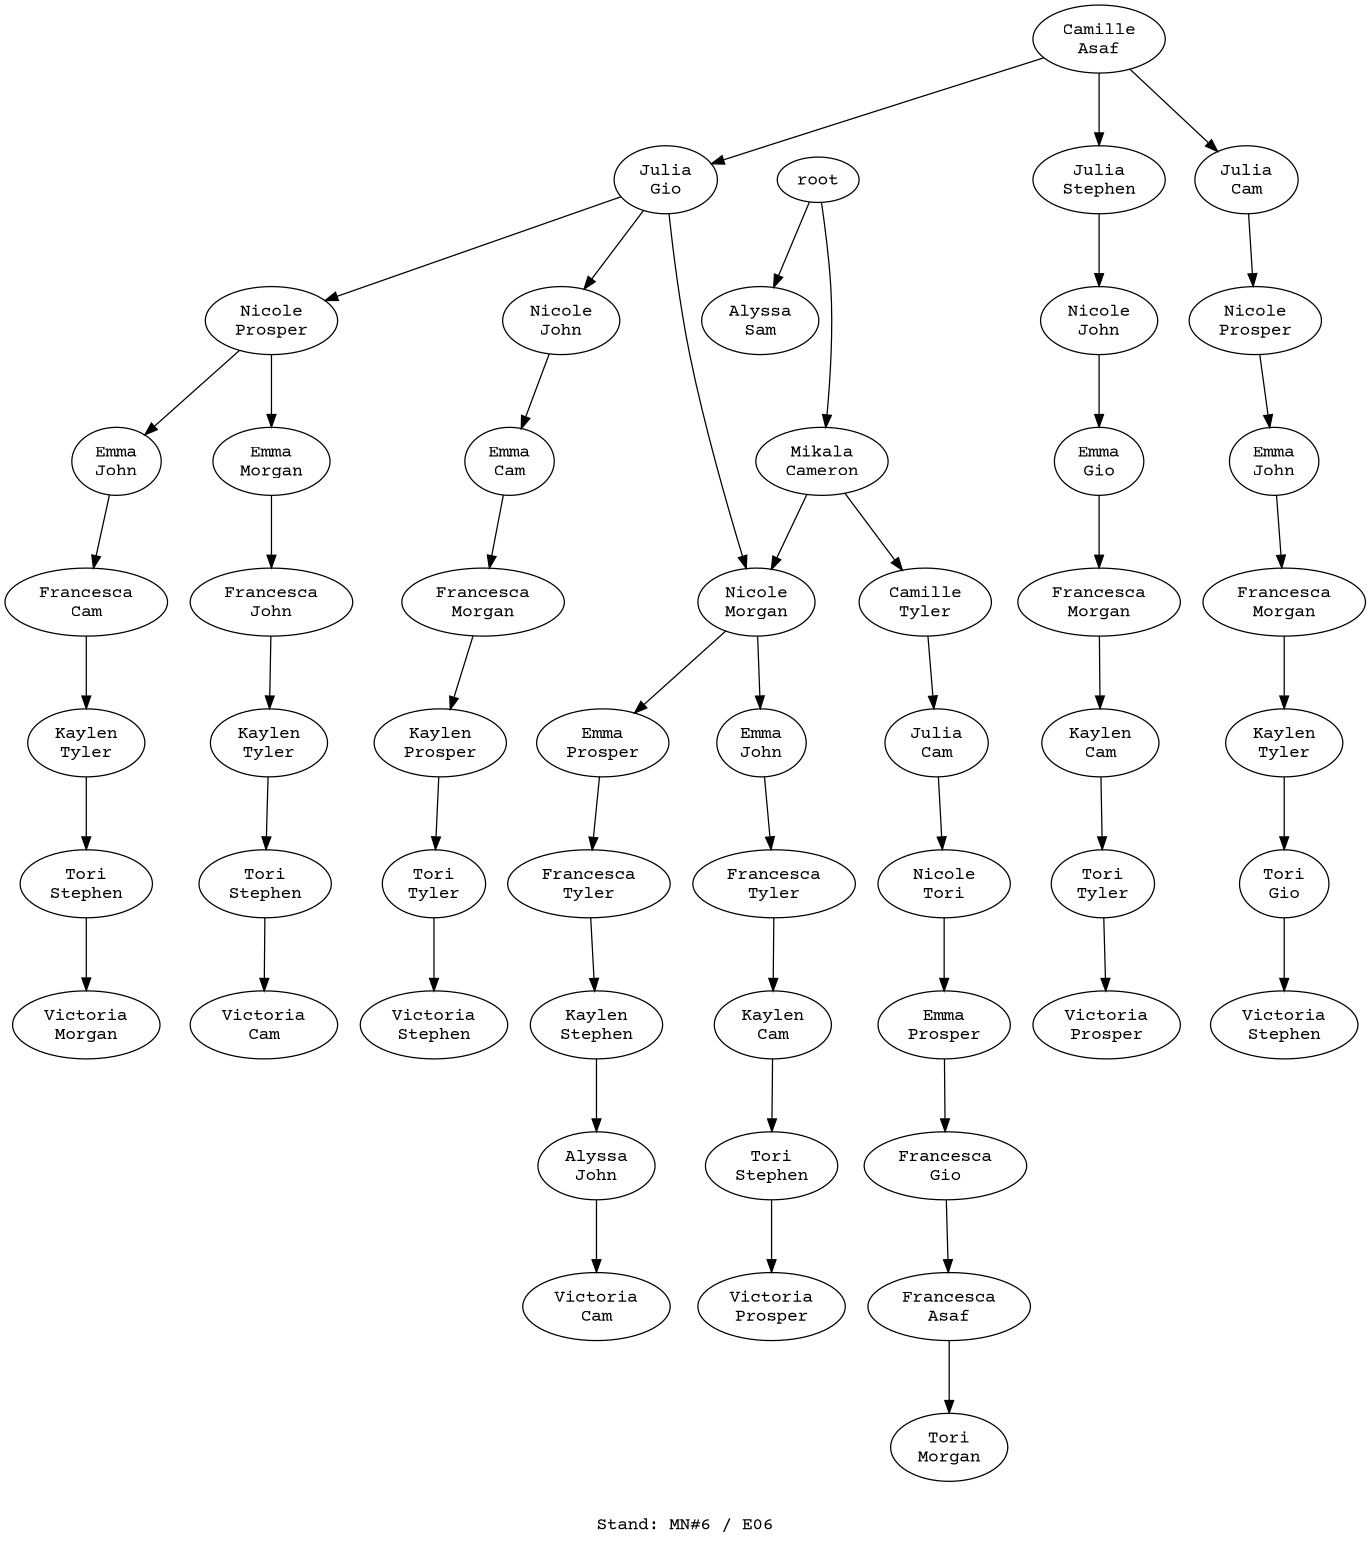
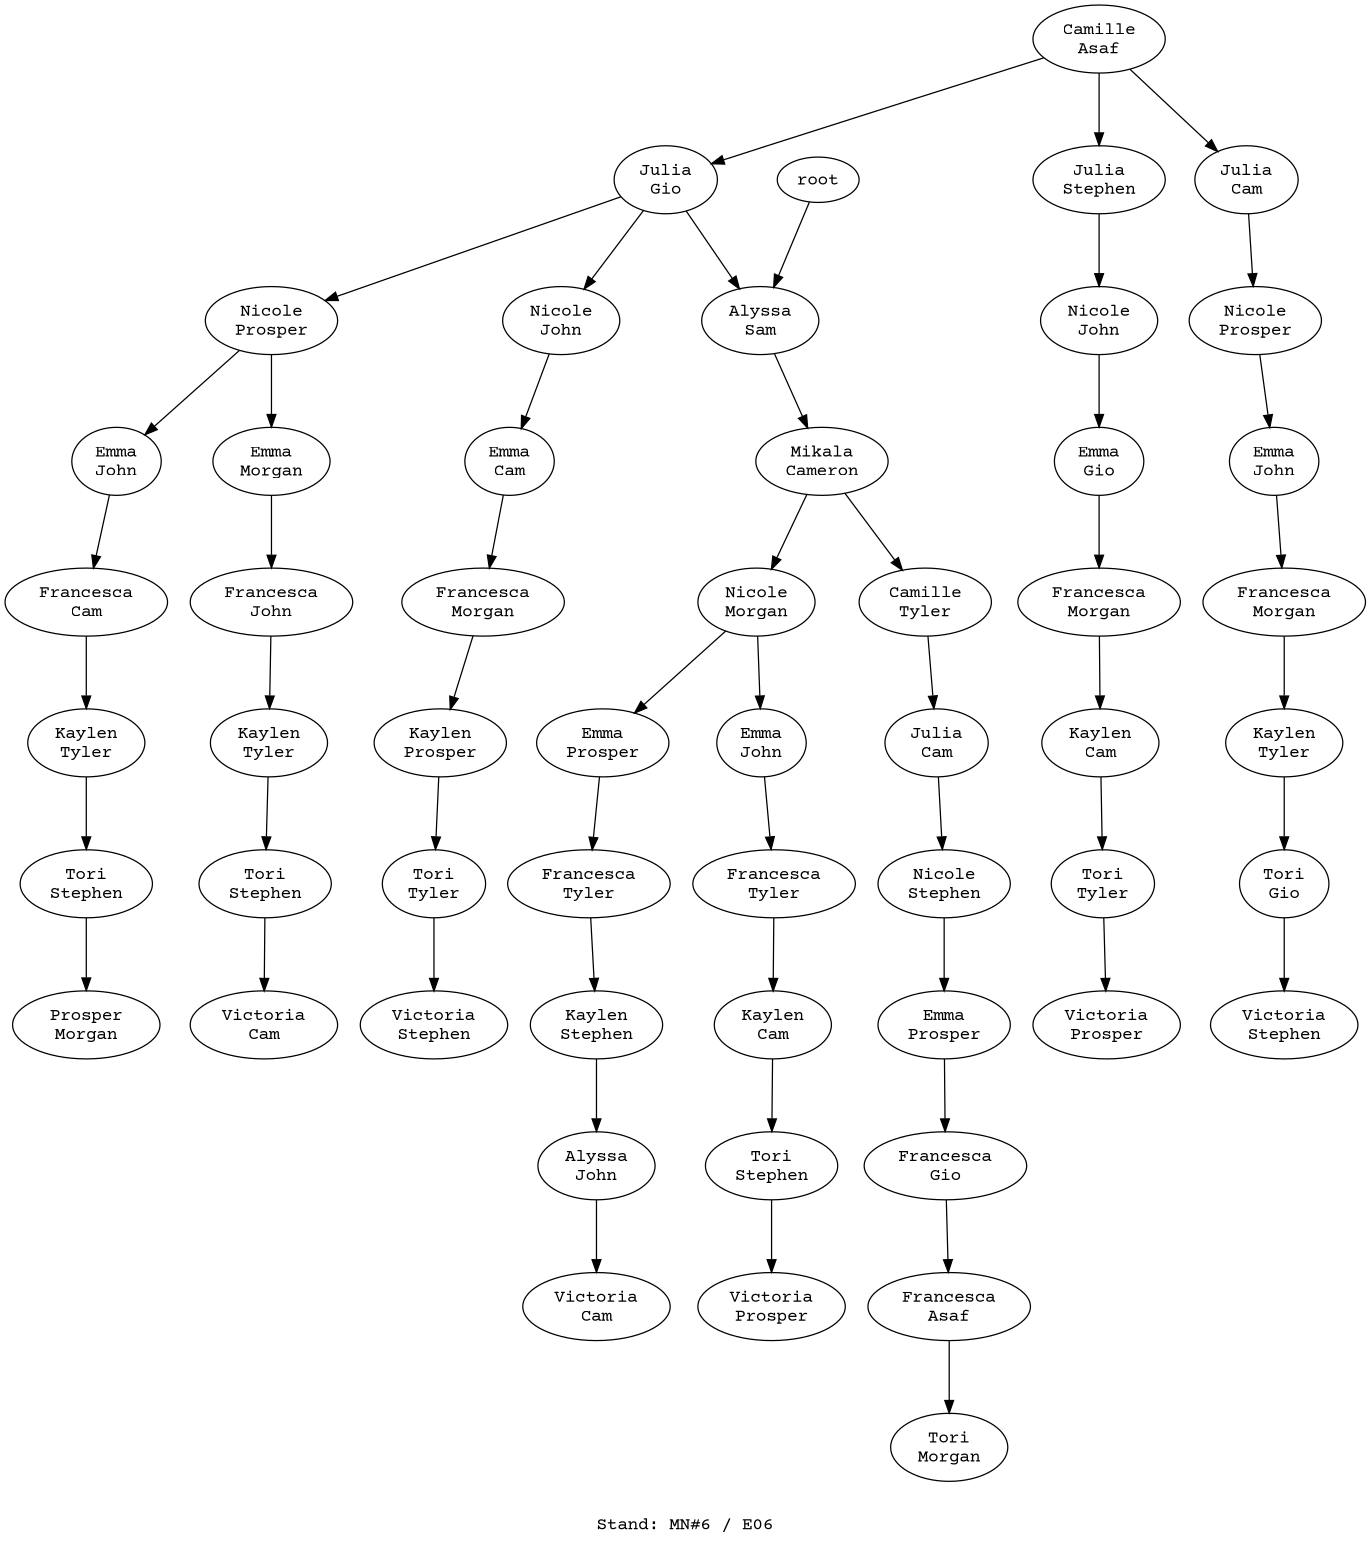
(832, 308) -> (788, 385)
(697, 387) -> (709, 245)
(944, 884) -> (944, 884)
(86, 1025) -> (86, 1025)
